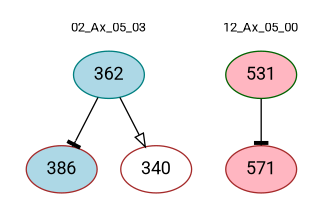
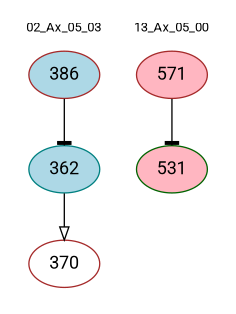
(261, 28) -> (172, 28)
(87, 119) -> (64, 119)
(261, 119) -> (172, 119)
(156, 169) -> (64, 264)
